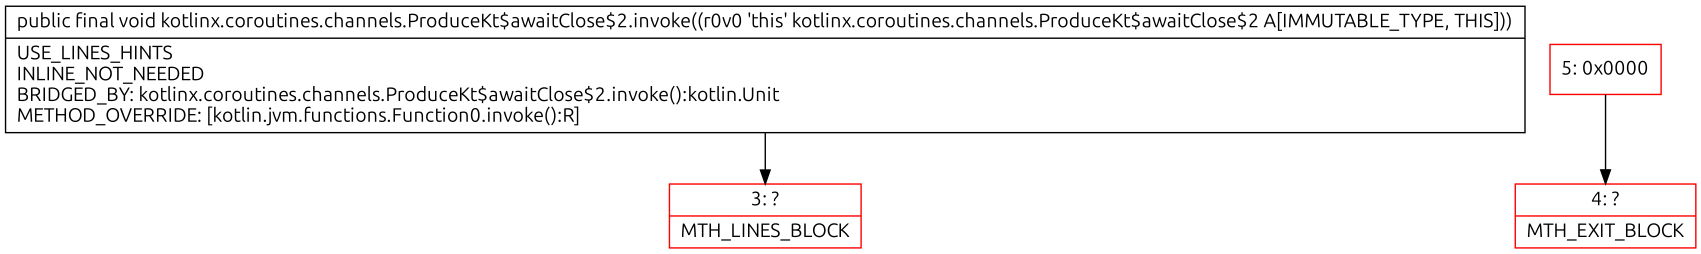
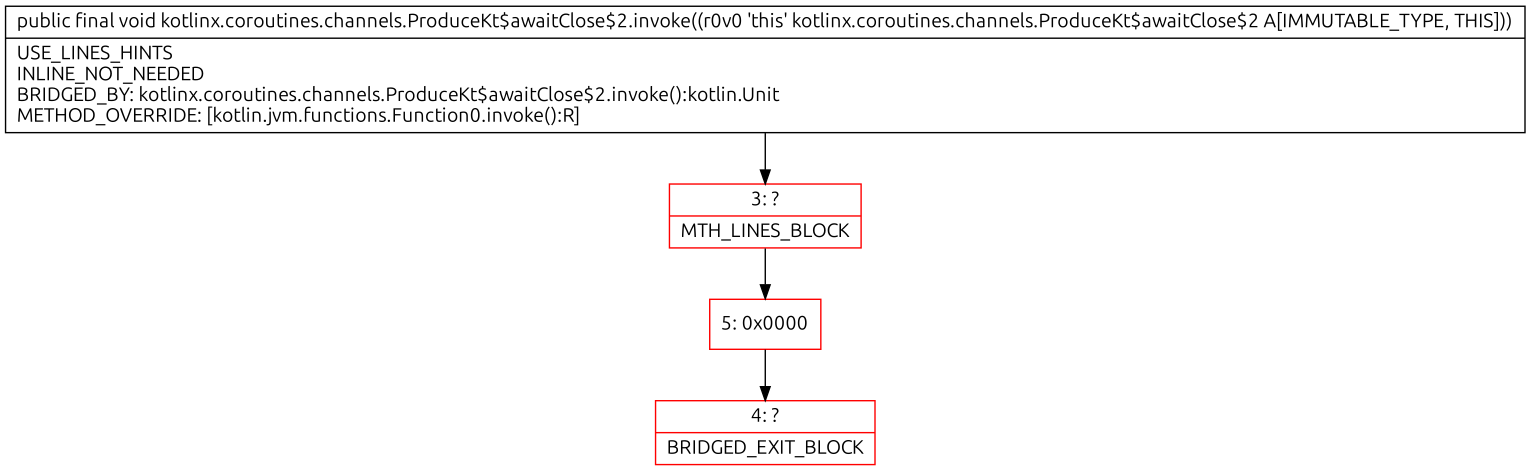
(1606, 231) -> (765, 448)
none -> (765, 266)
